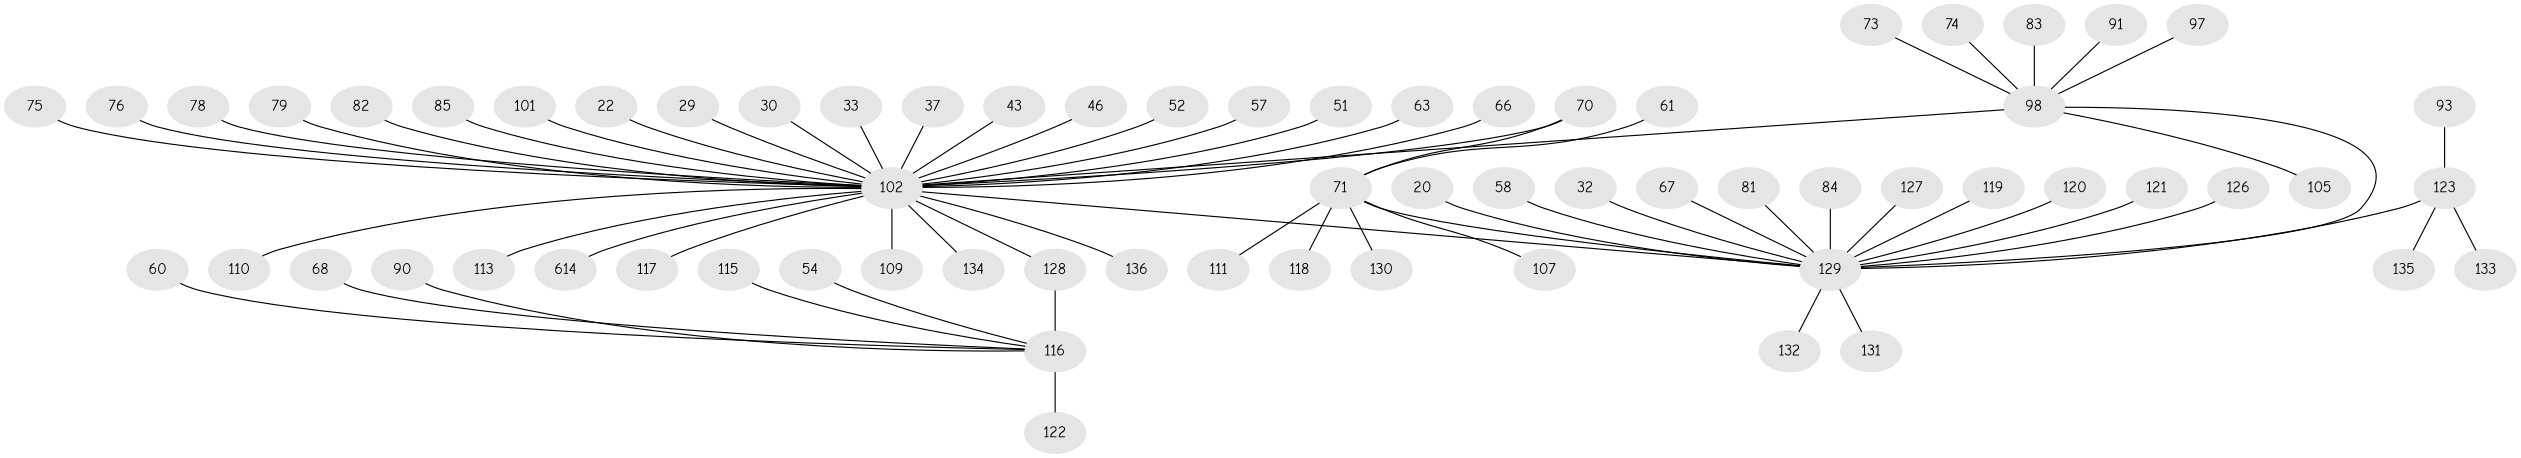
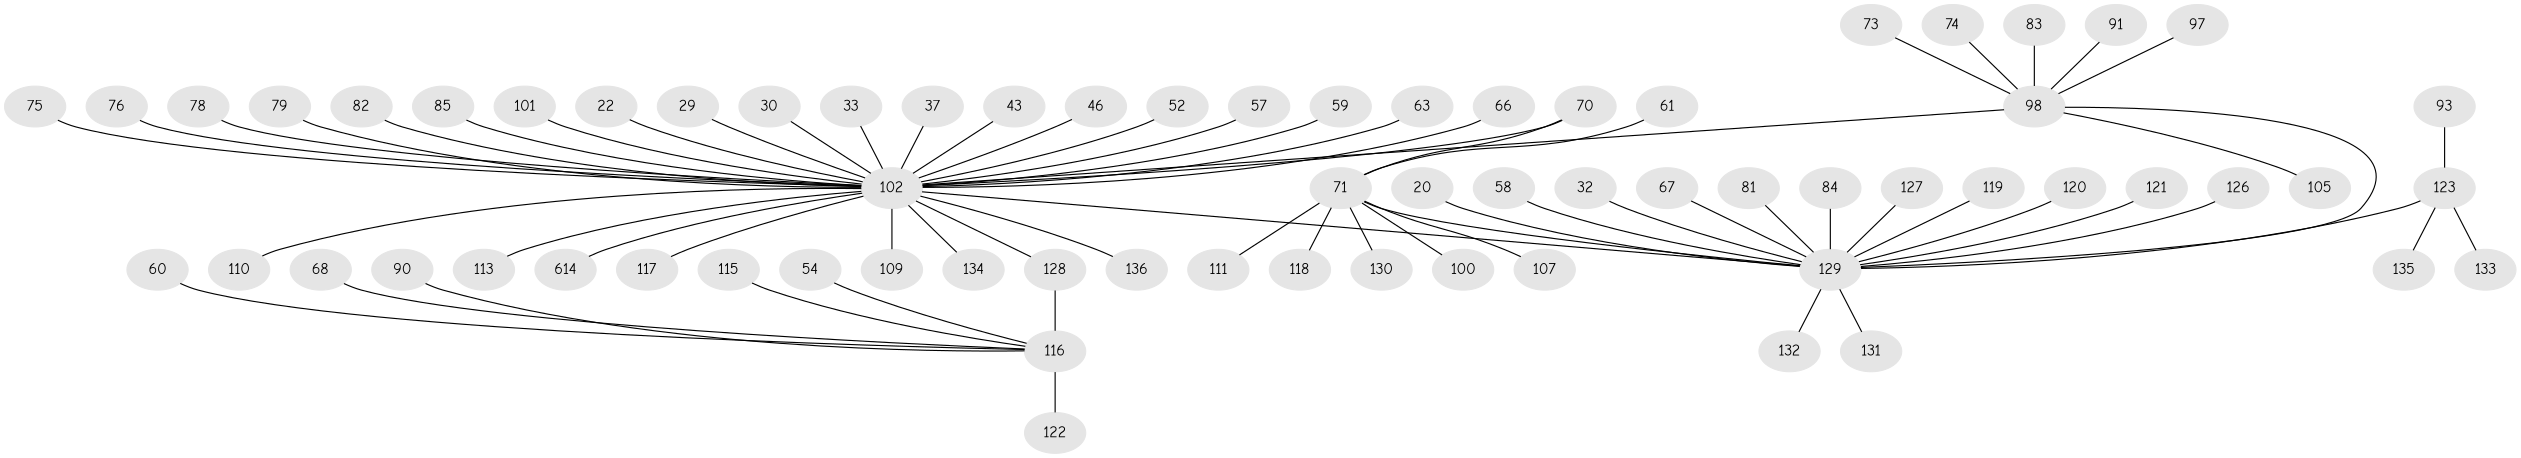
(1341, 107) -> (1341, 107)
none -> (1463, 270)
